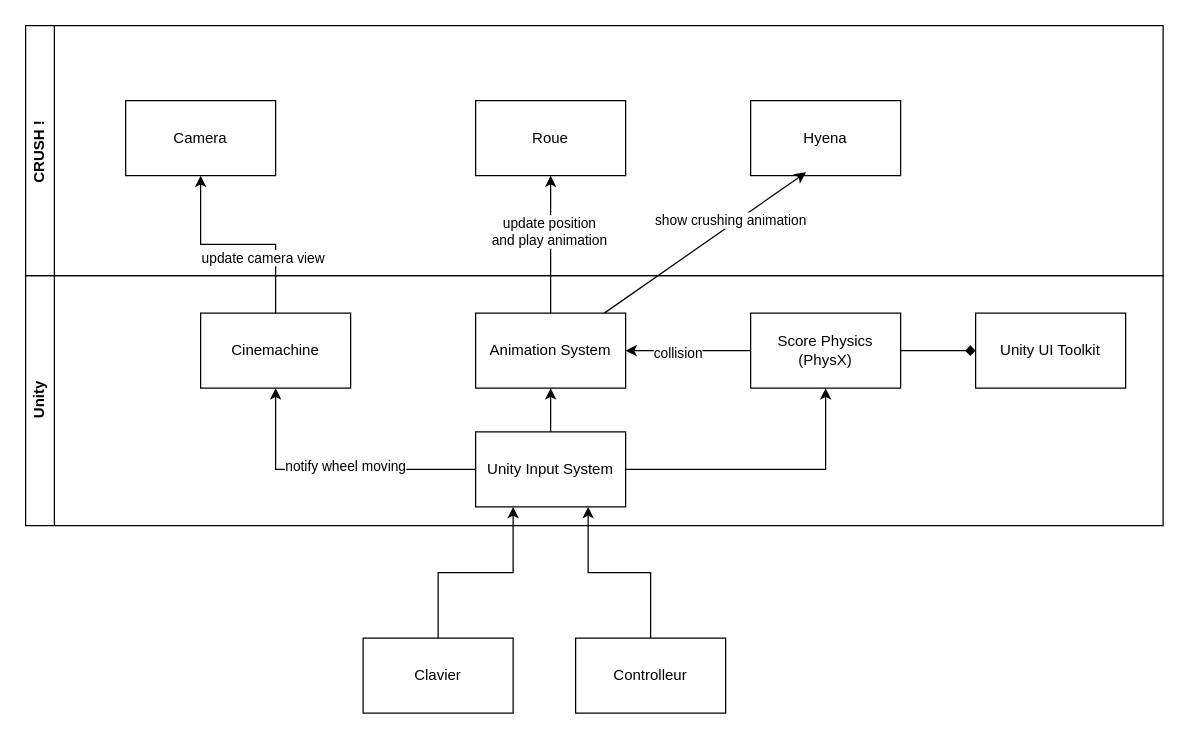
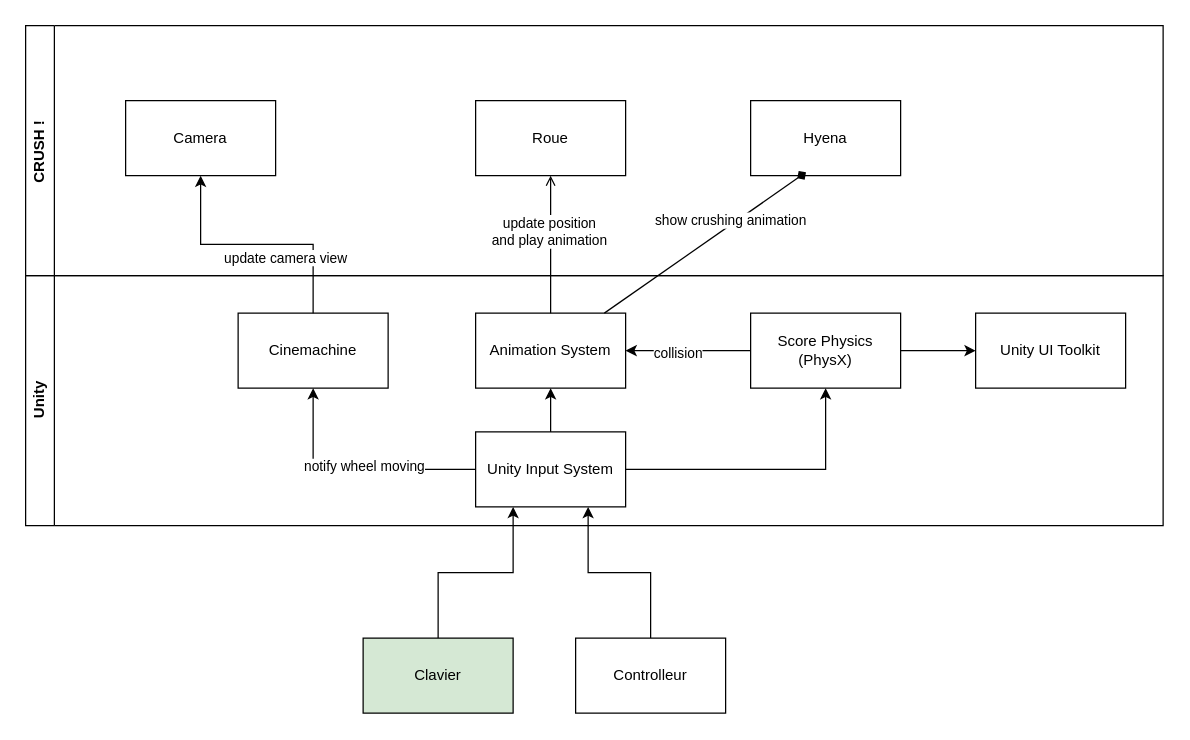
(798, 178) -> (797, 178)
(551, 186) -> (551, 183)
(276, 351) -> (313, 351)
(965, 351) -> (966, 351)
(438, 676) -> (438, 676)
